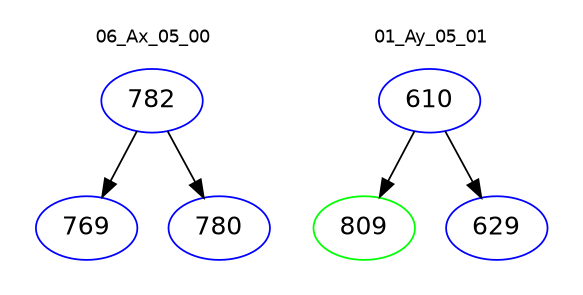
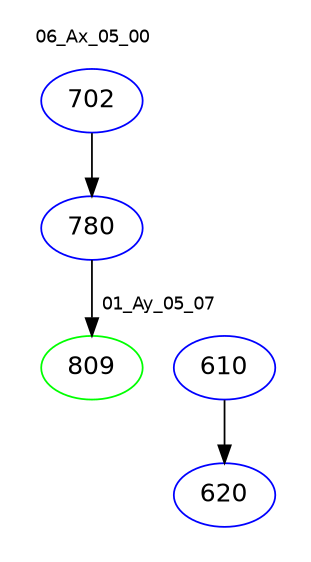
(431, 38) -> (158, 305)
(152, 101) -> (92, 101)
(401, 156) -> (92, 299)
(87, 228) -> none
(497, 228) -> (225, 495)
